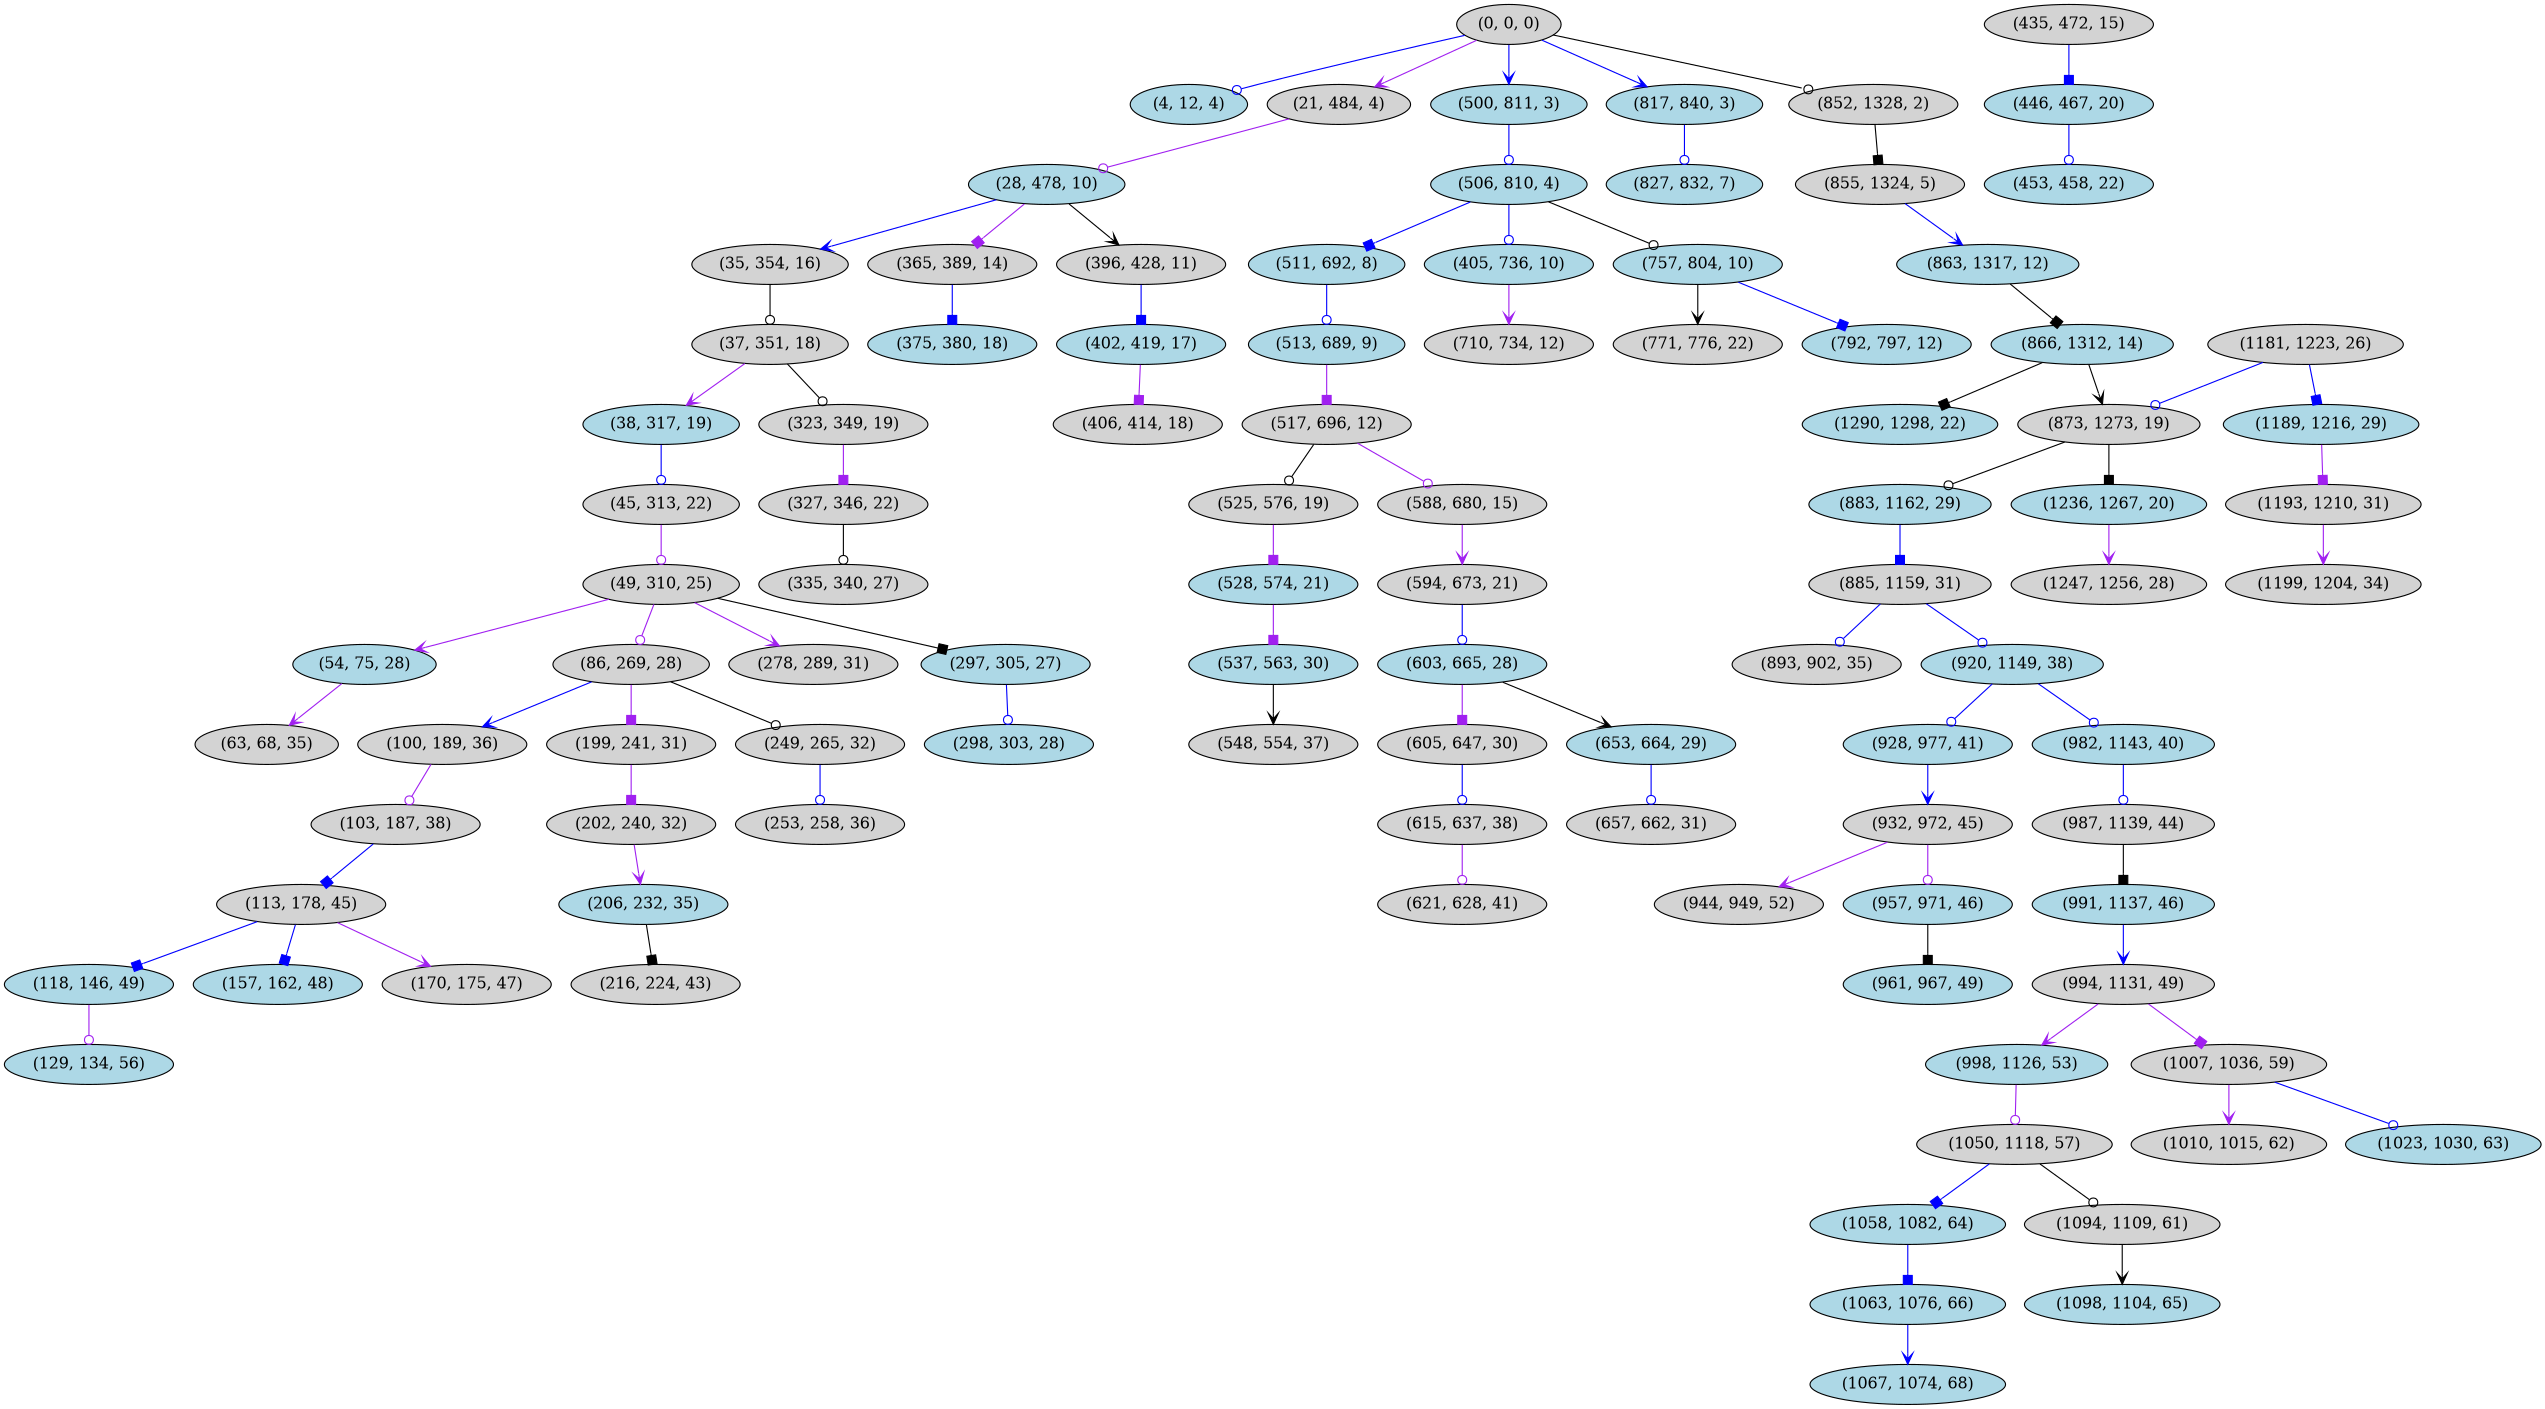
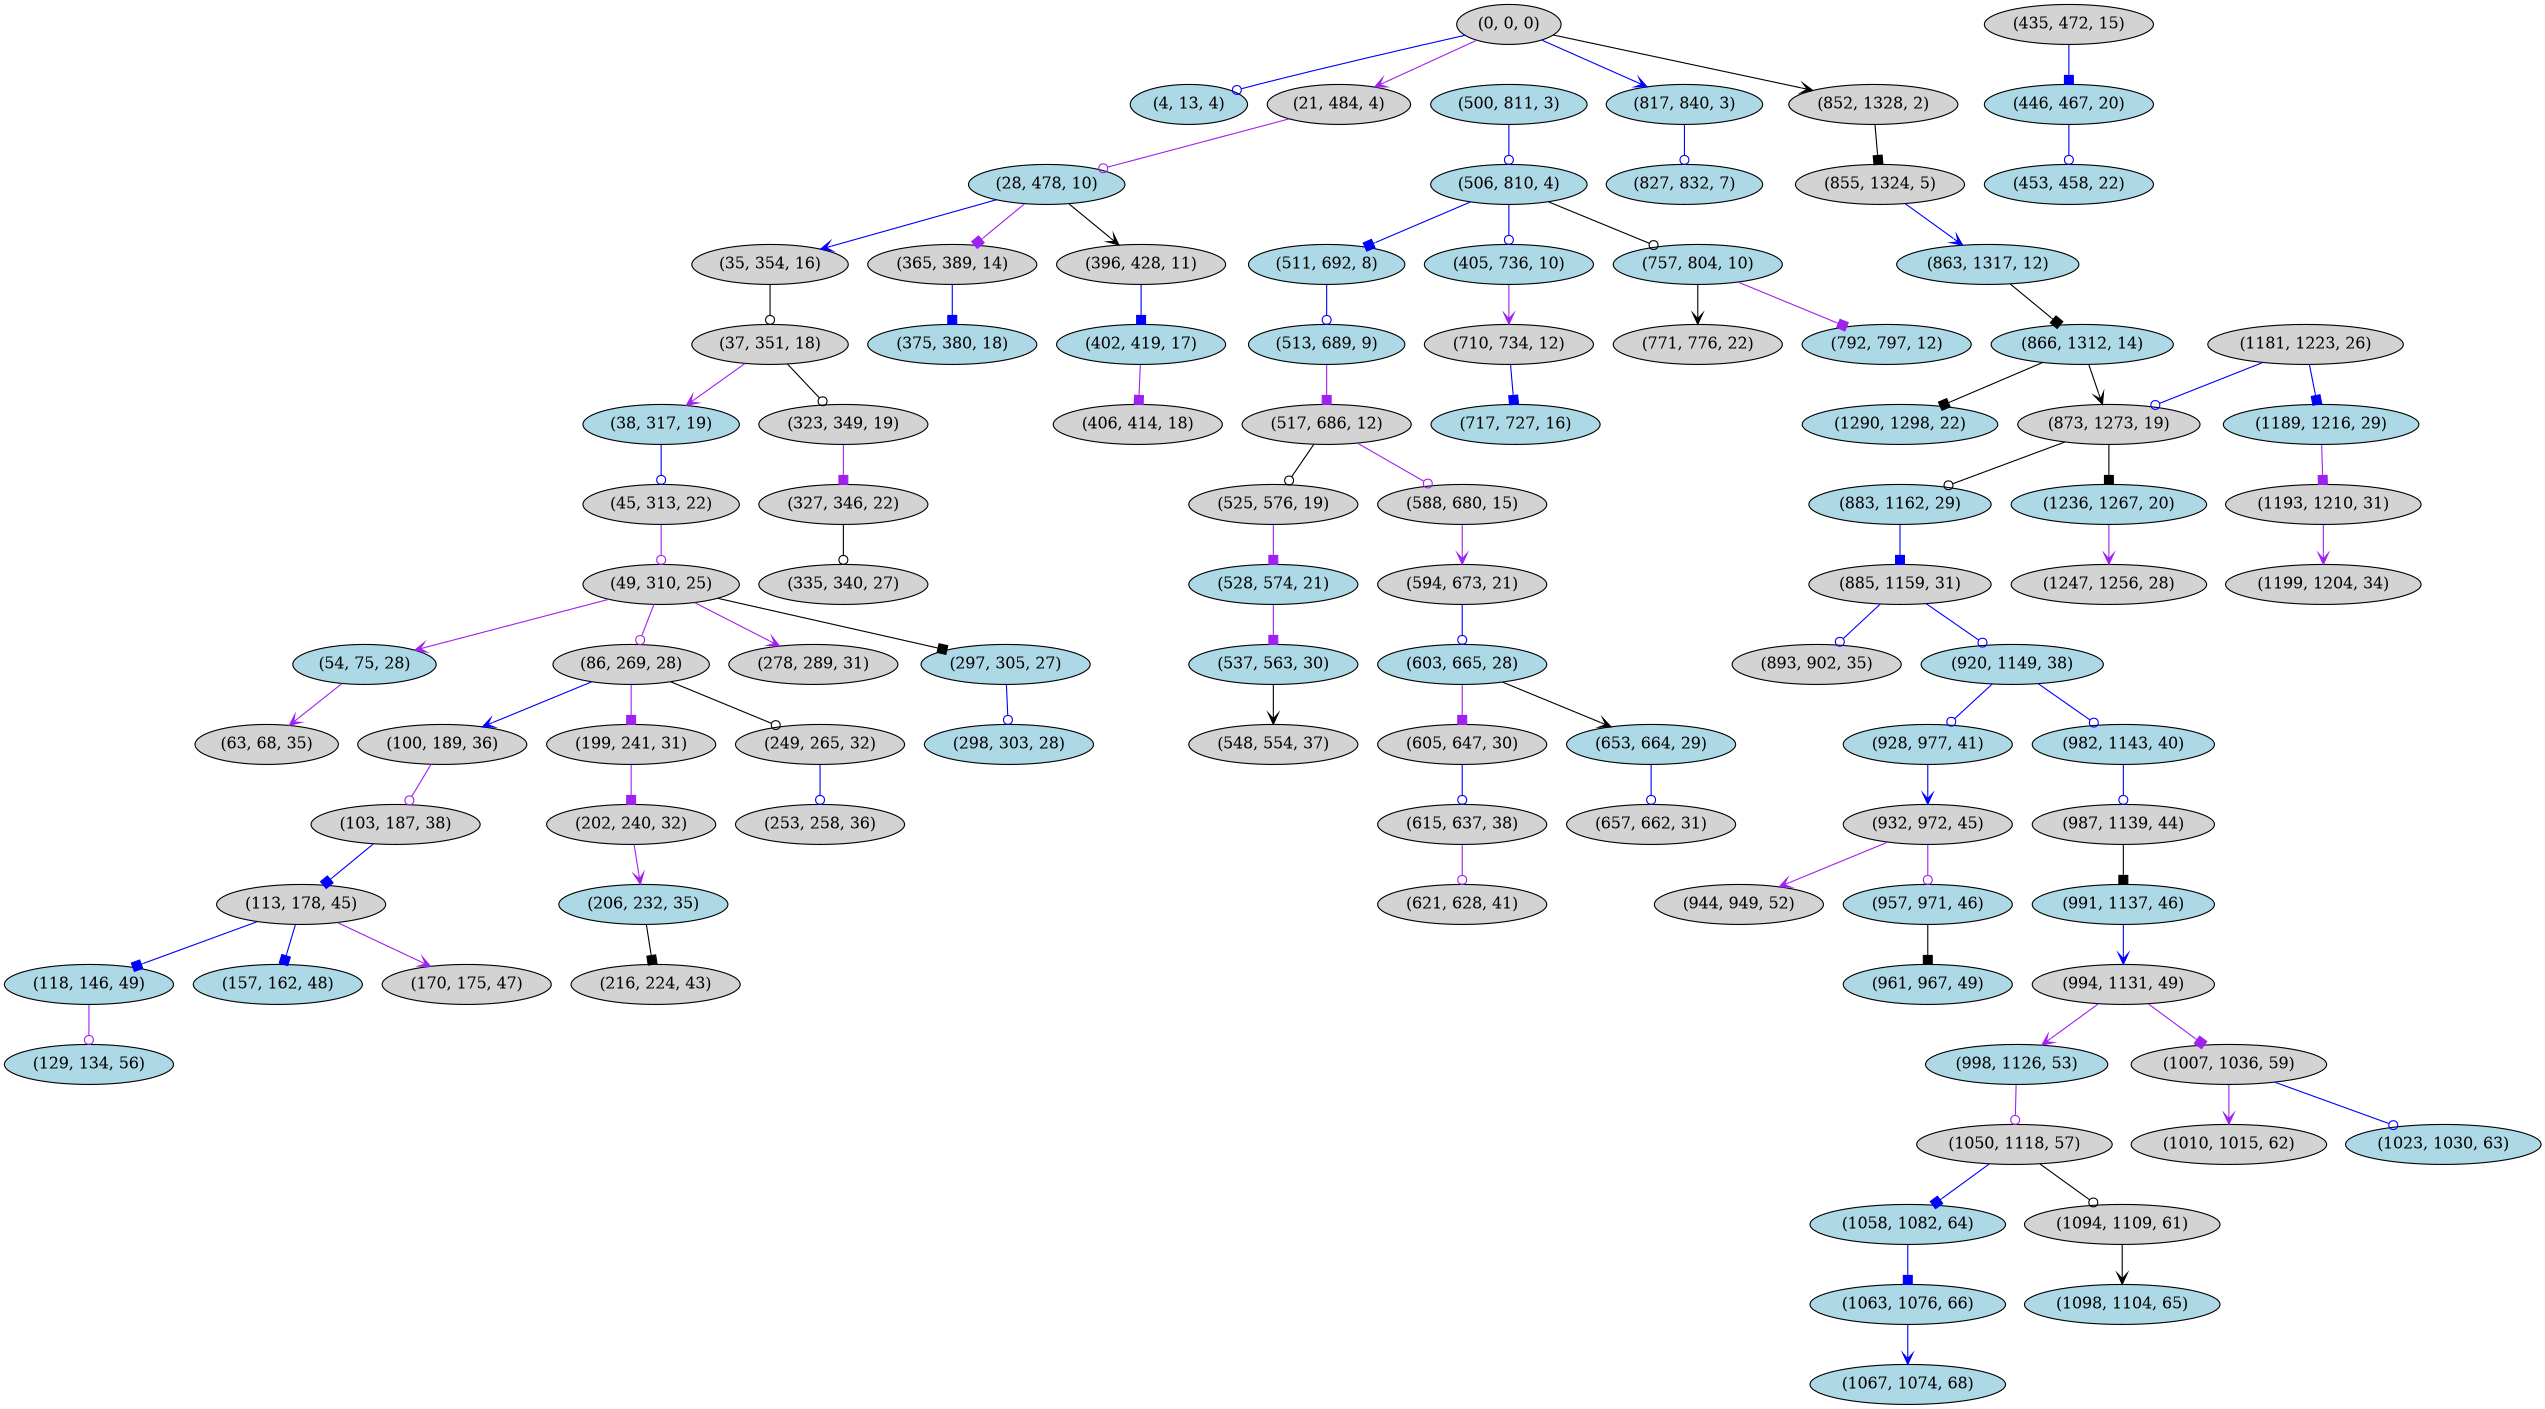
(1509, 59) -> none
(1677, 62) -> (1677, 62)
(1189, 104) -> (1189, 104)
(1787, 302) -> (1787, 302)
(1327, 424) -> (1327, 424)
none -> (1516, 424)
